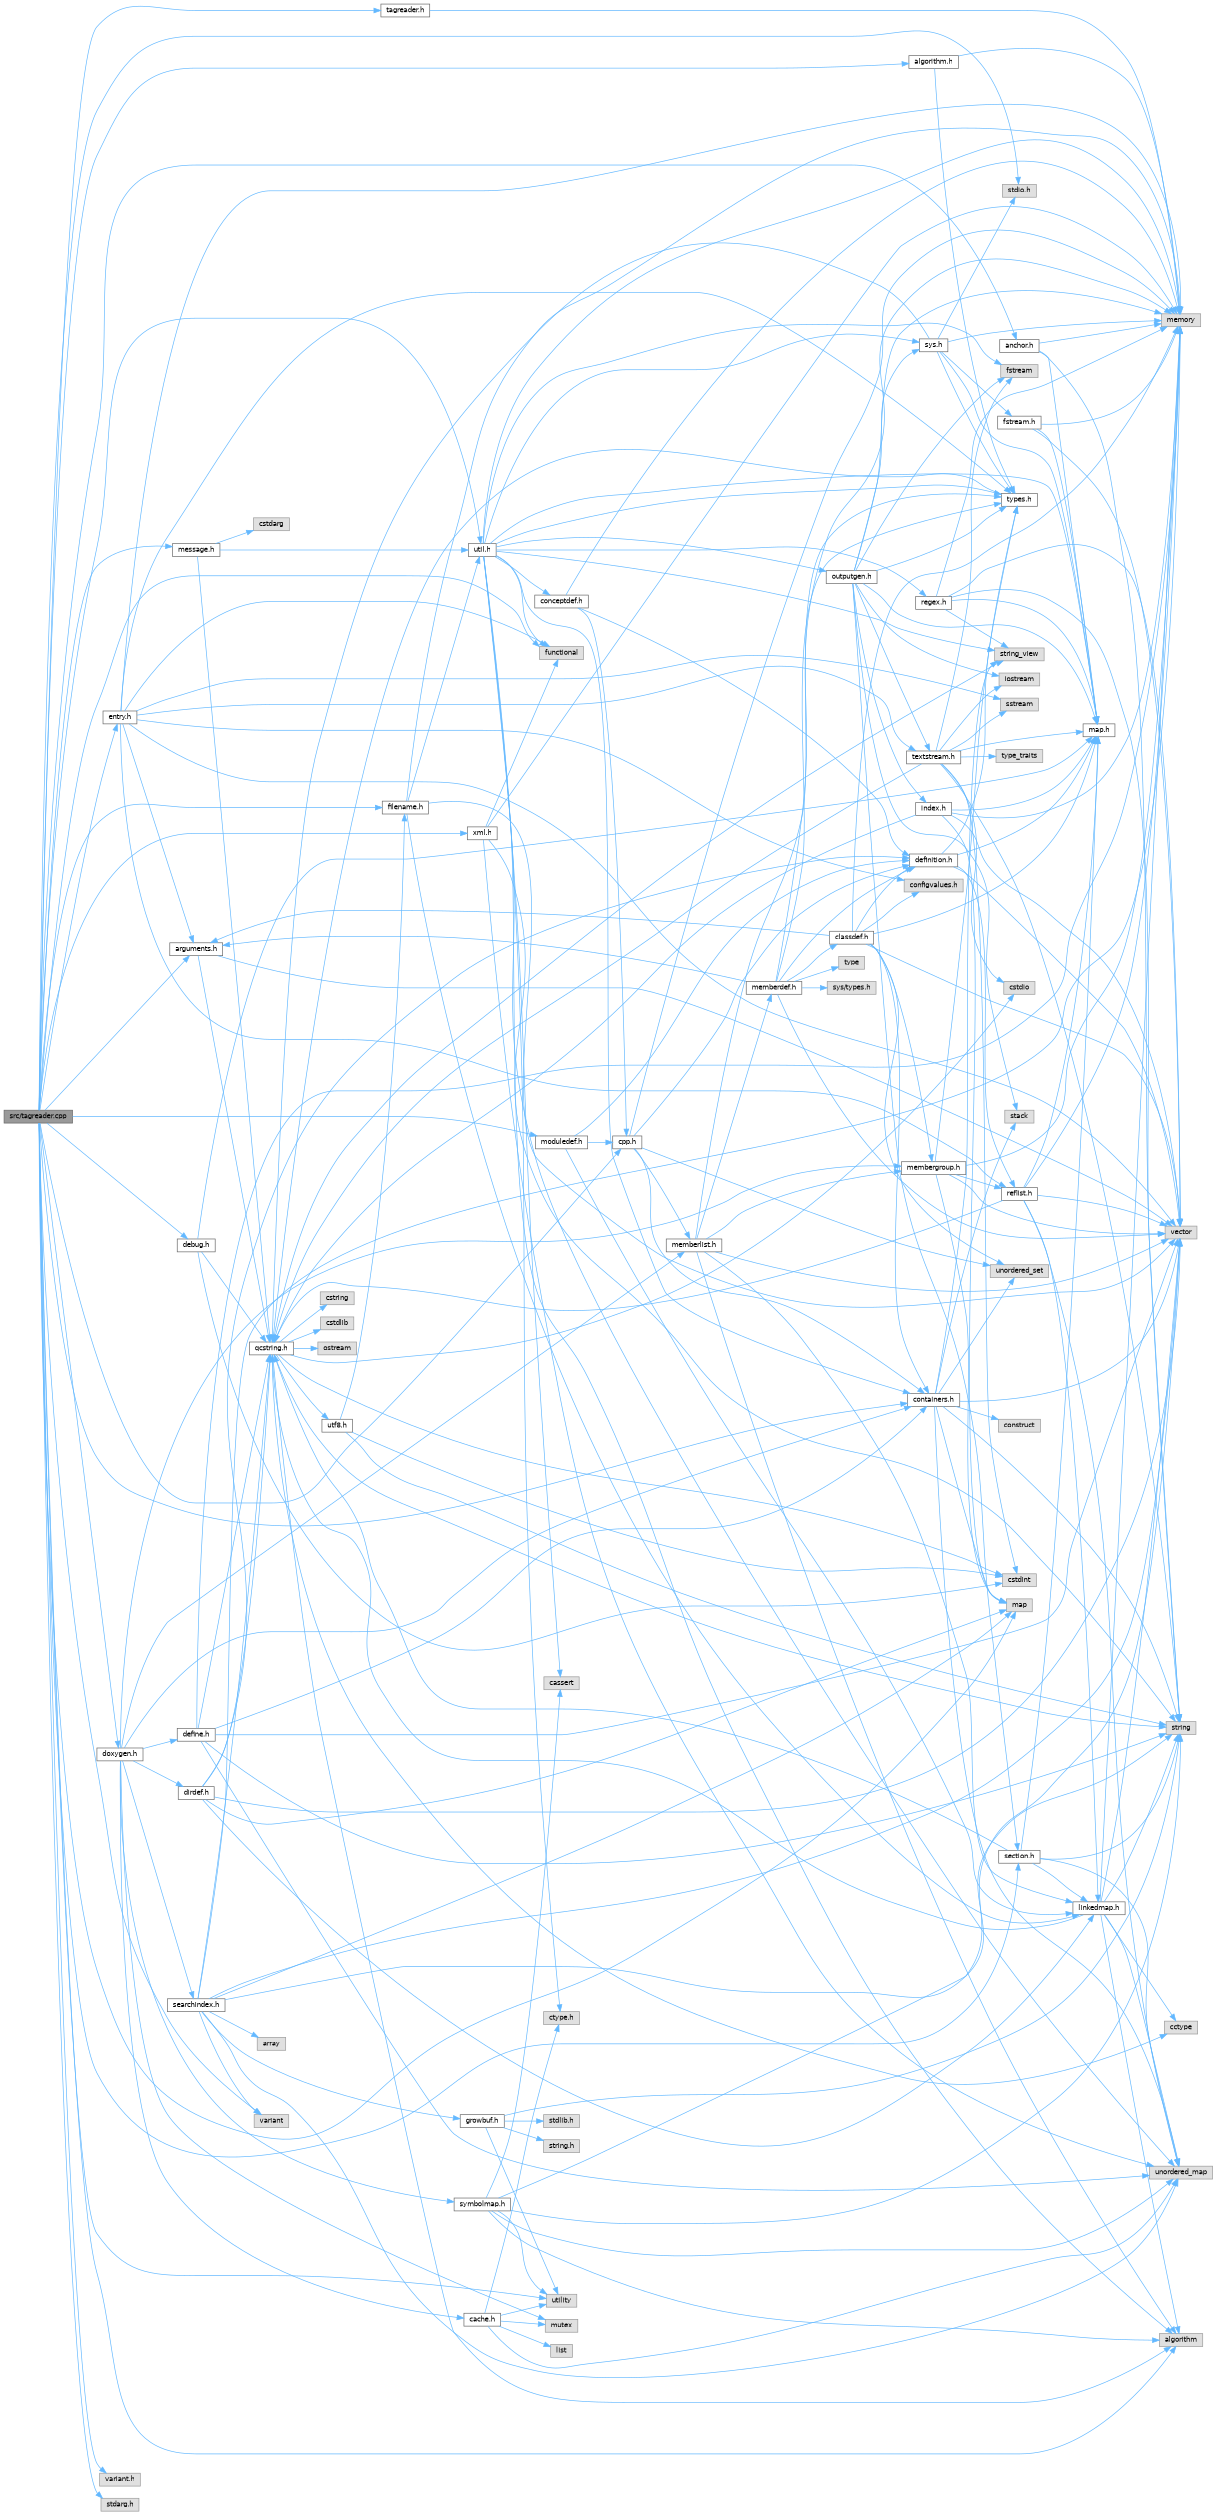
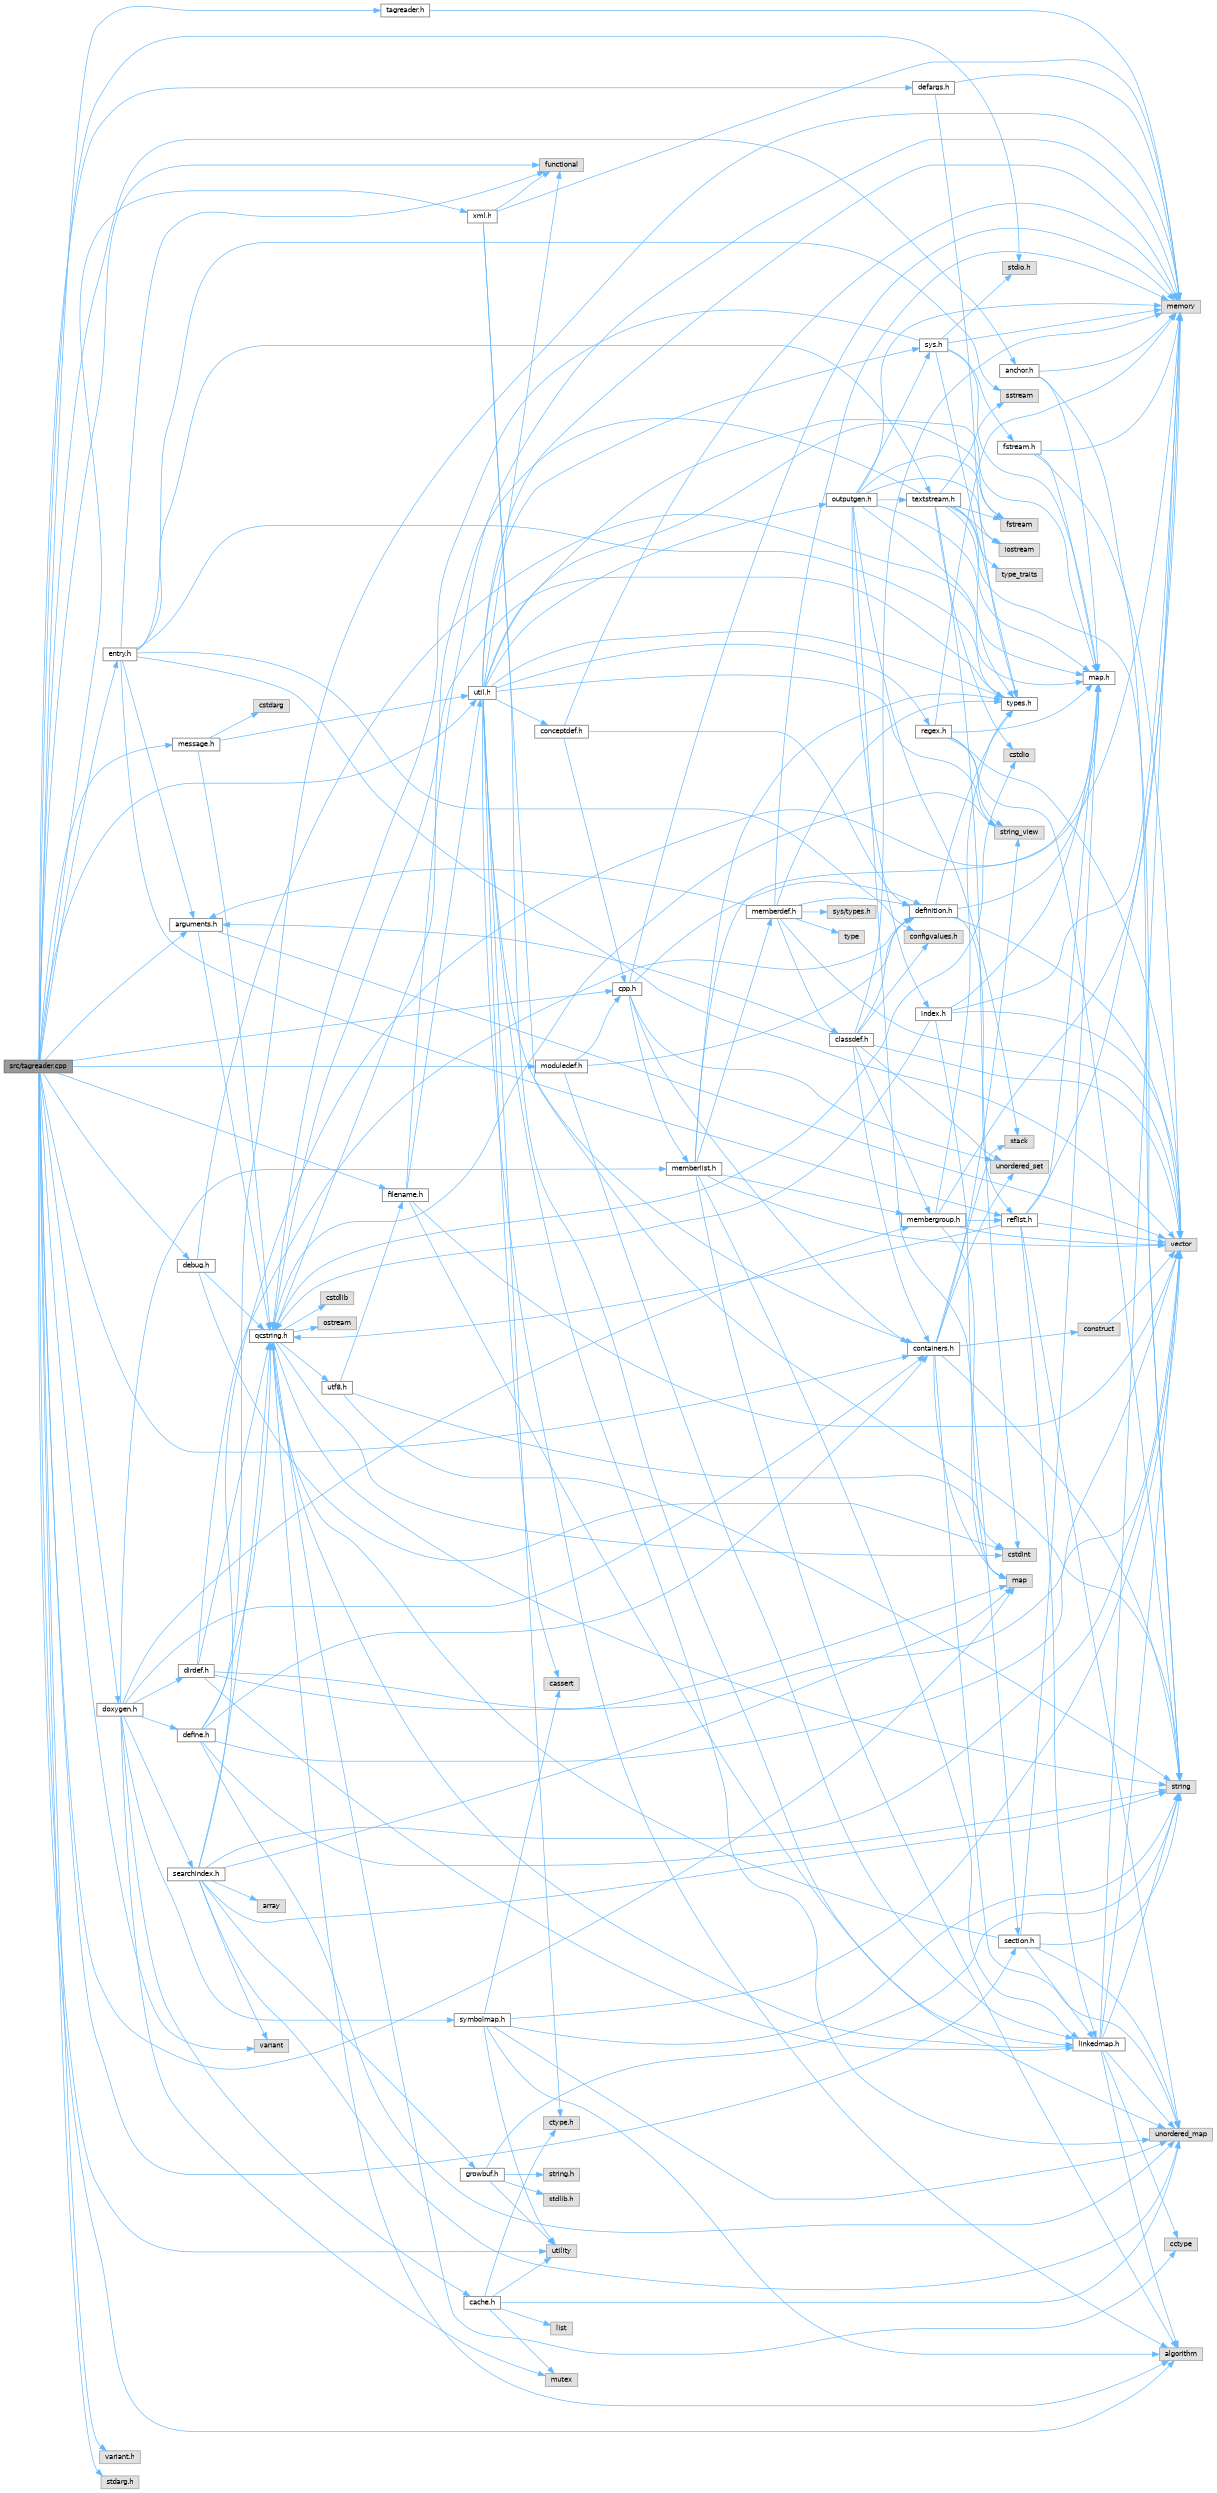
(934, 62) -> (934, 88)
(516, 188) -> none
(1016, 874) -> (827, 876)
(337, 1298) -> none
(1106, 1371) -> (1140, 1291)
